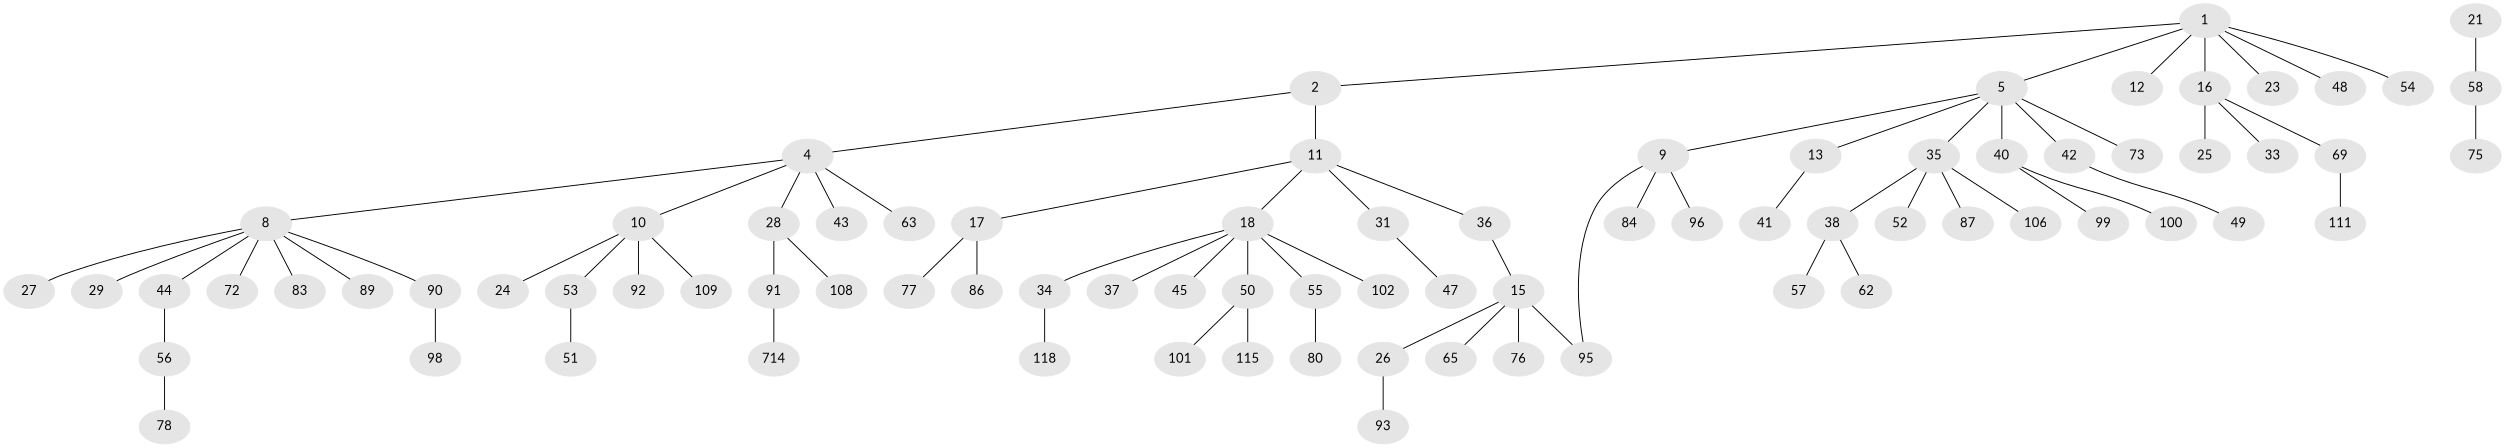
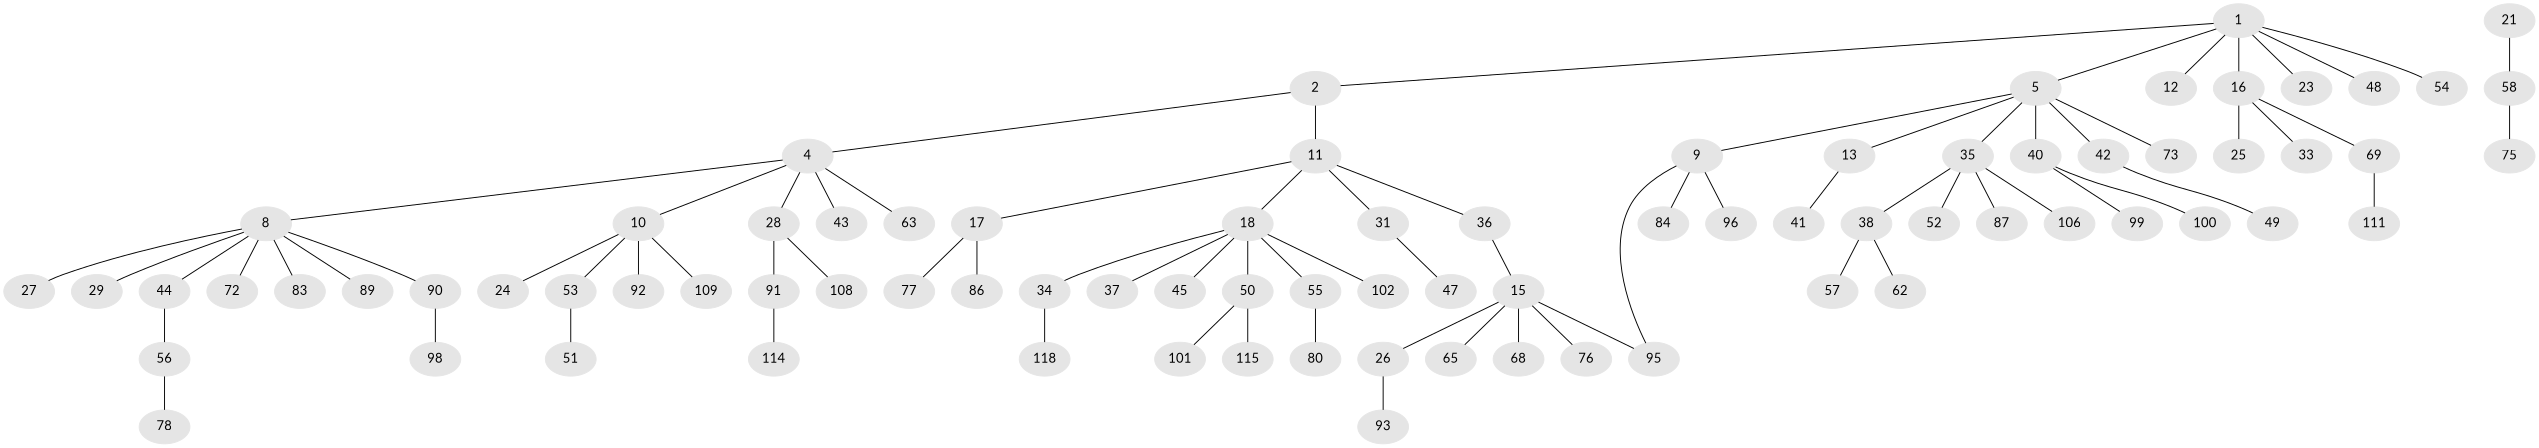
(774, 359) -> (774, 359)
none -> (1519, 359)
